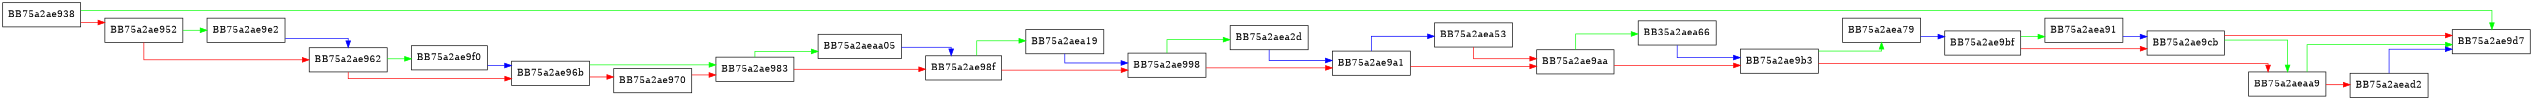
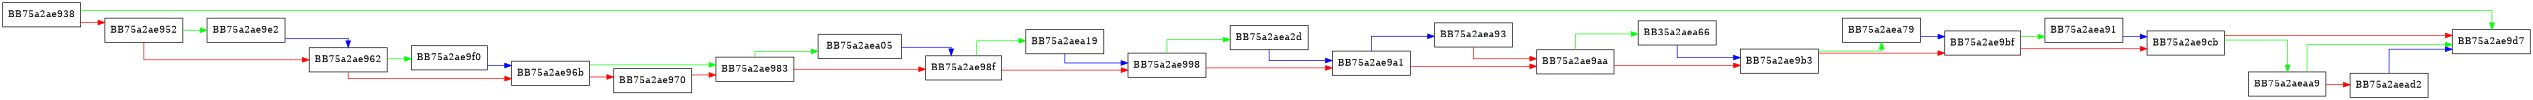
(1474, 35) -> (1474, 35)
(860, 46) -> (860, 46)
(2044, 64) -> (1887, 53)
